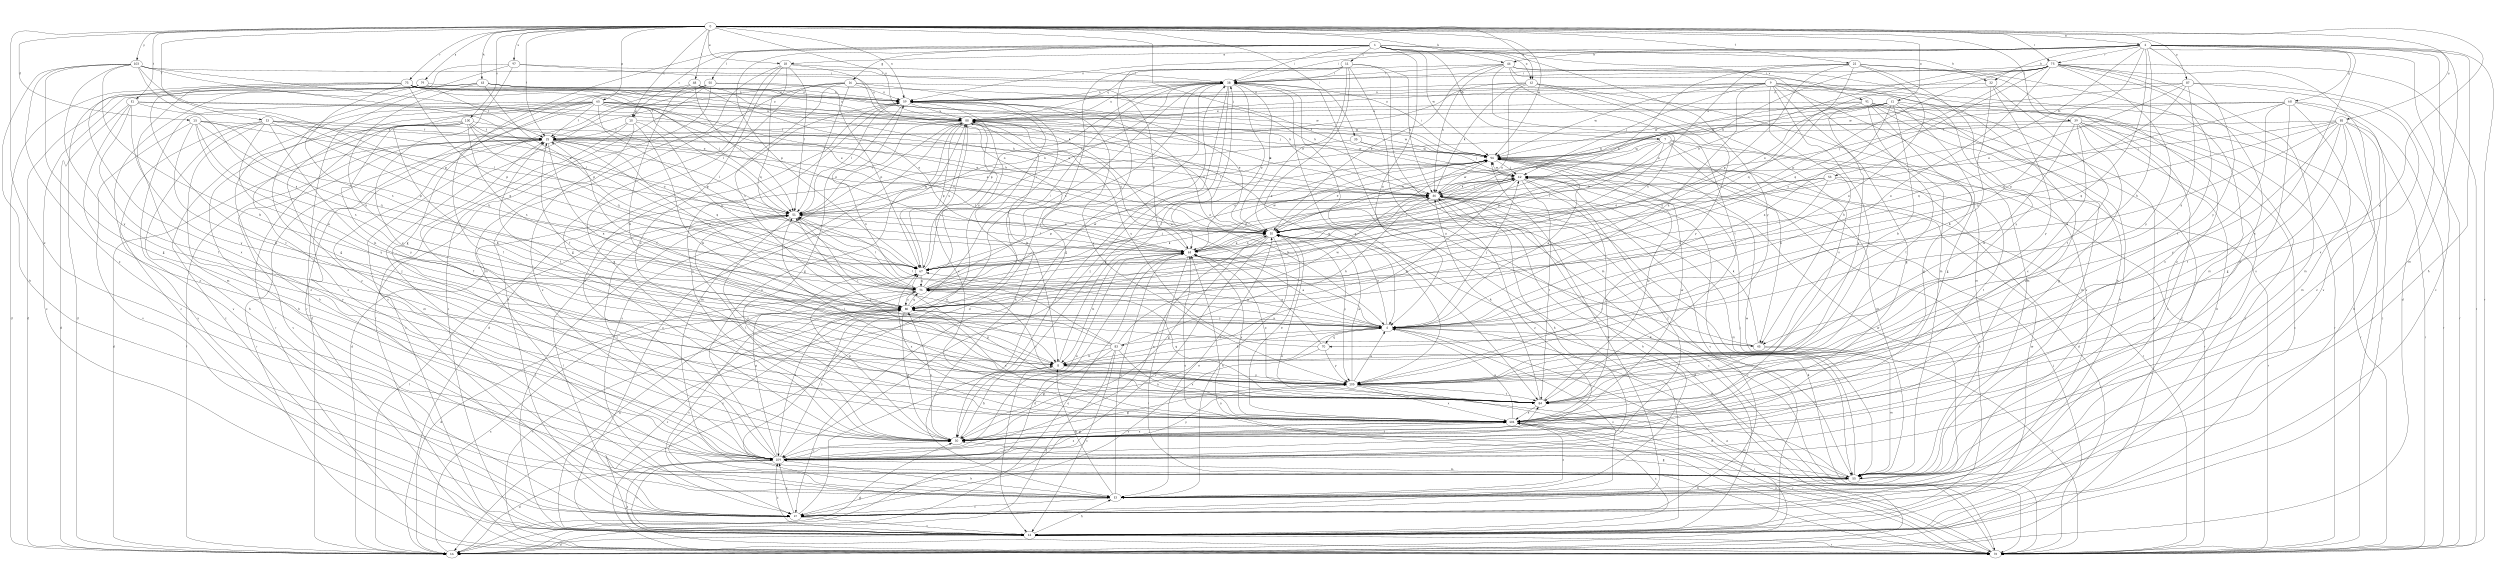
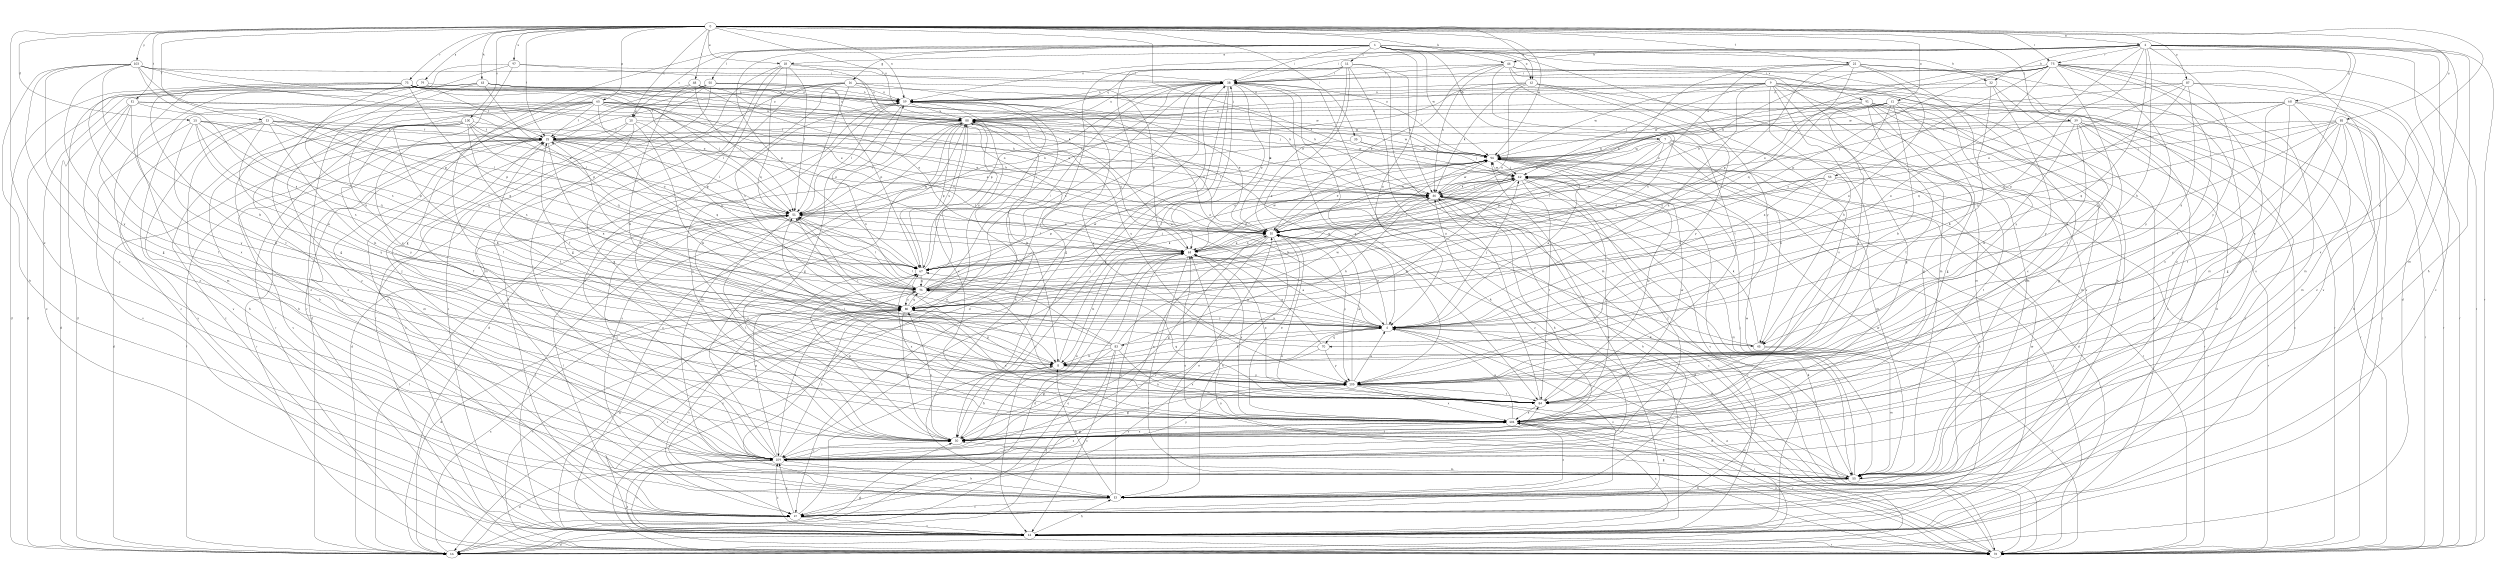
none -> (816, 88)
(1505, 248) -> (2017, 247)
